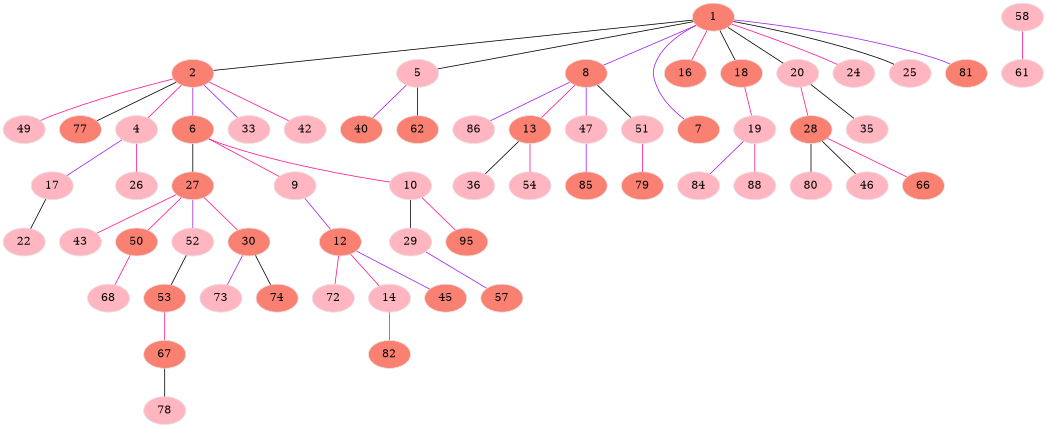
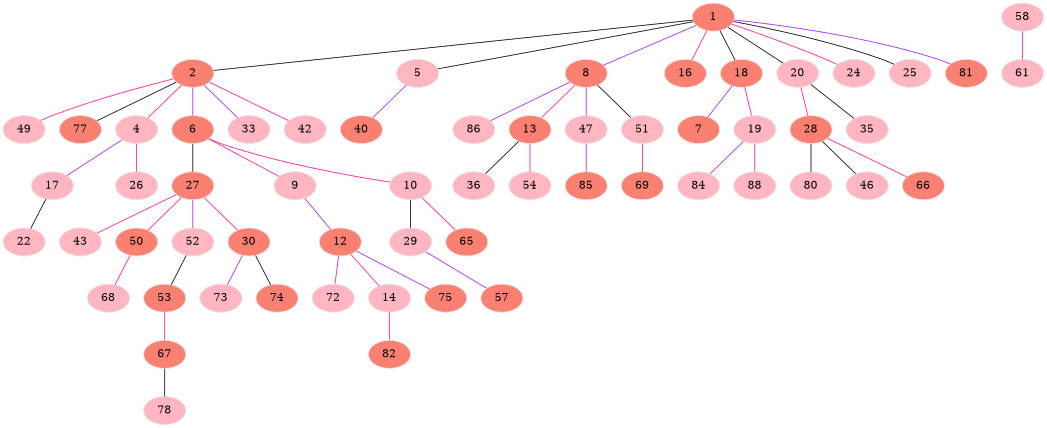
(654, 68) -> (720, 101)
(418, 130) -> none
(642, 186) -> (642, 186)
(467, 242) -> (467, 242)
(446, 298) -> (446, 298)
